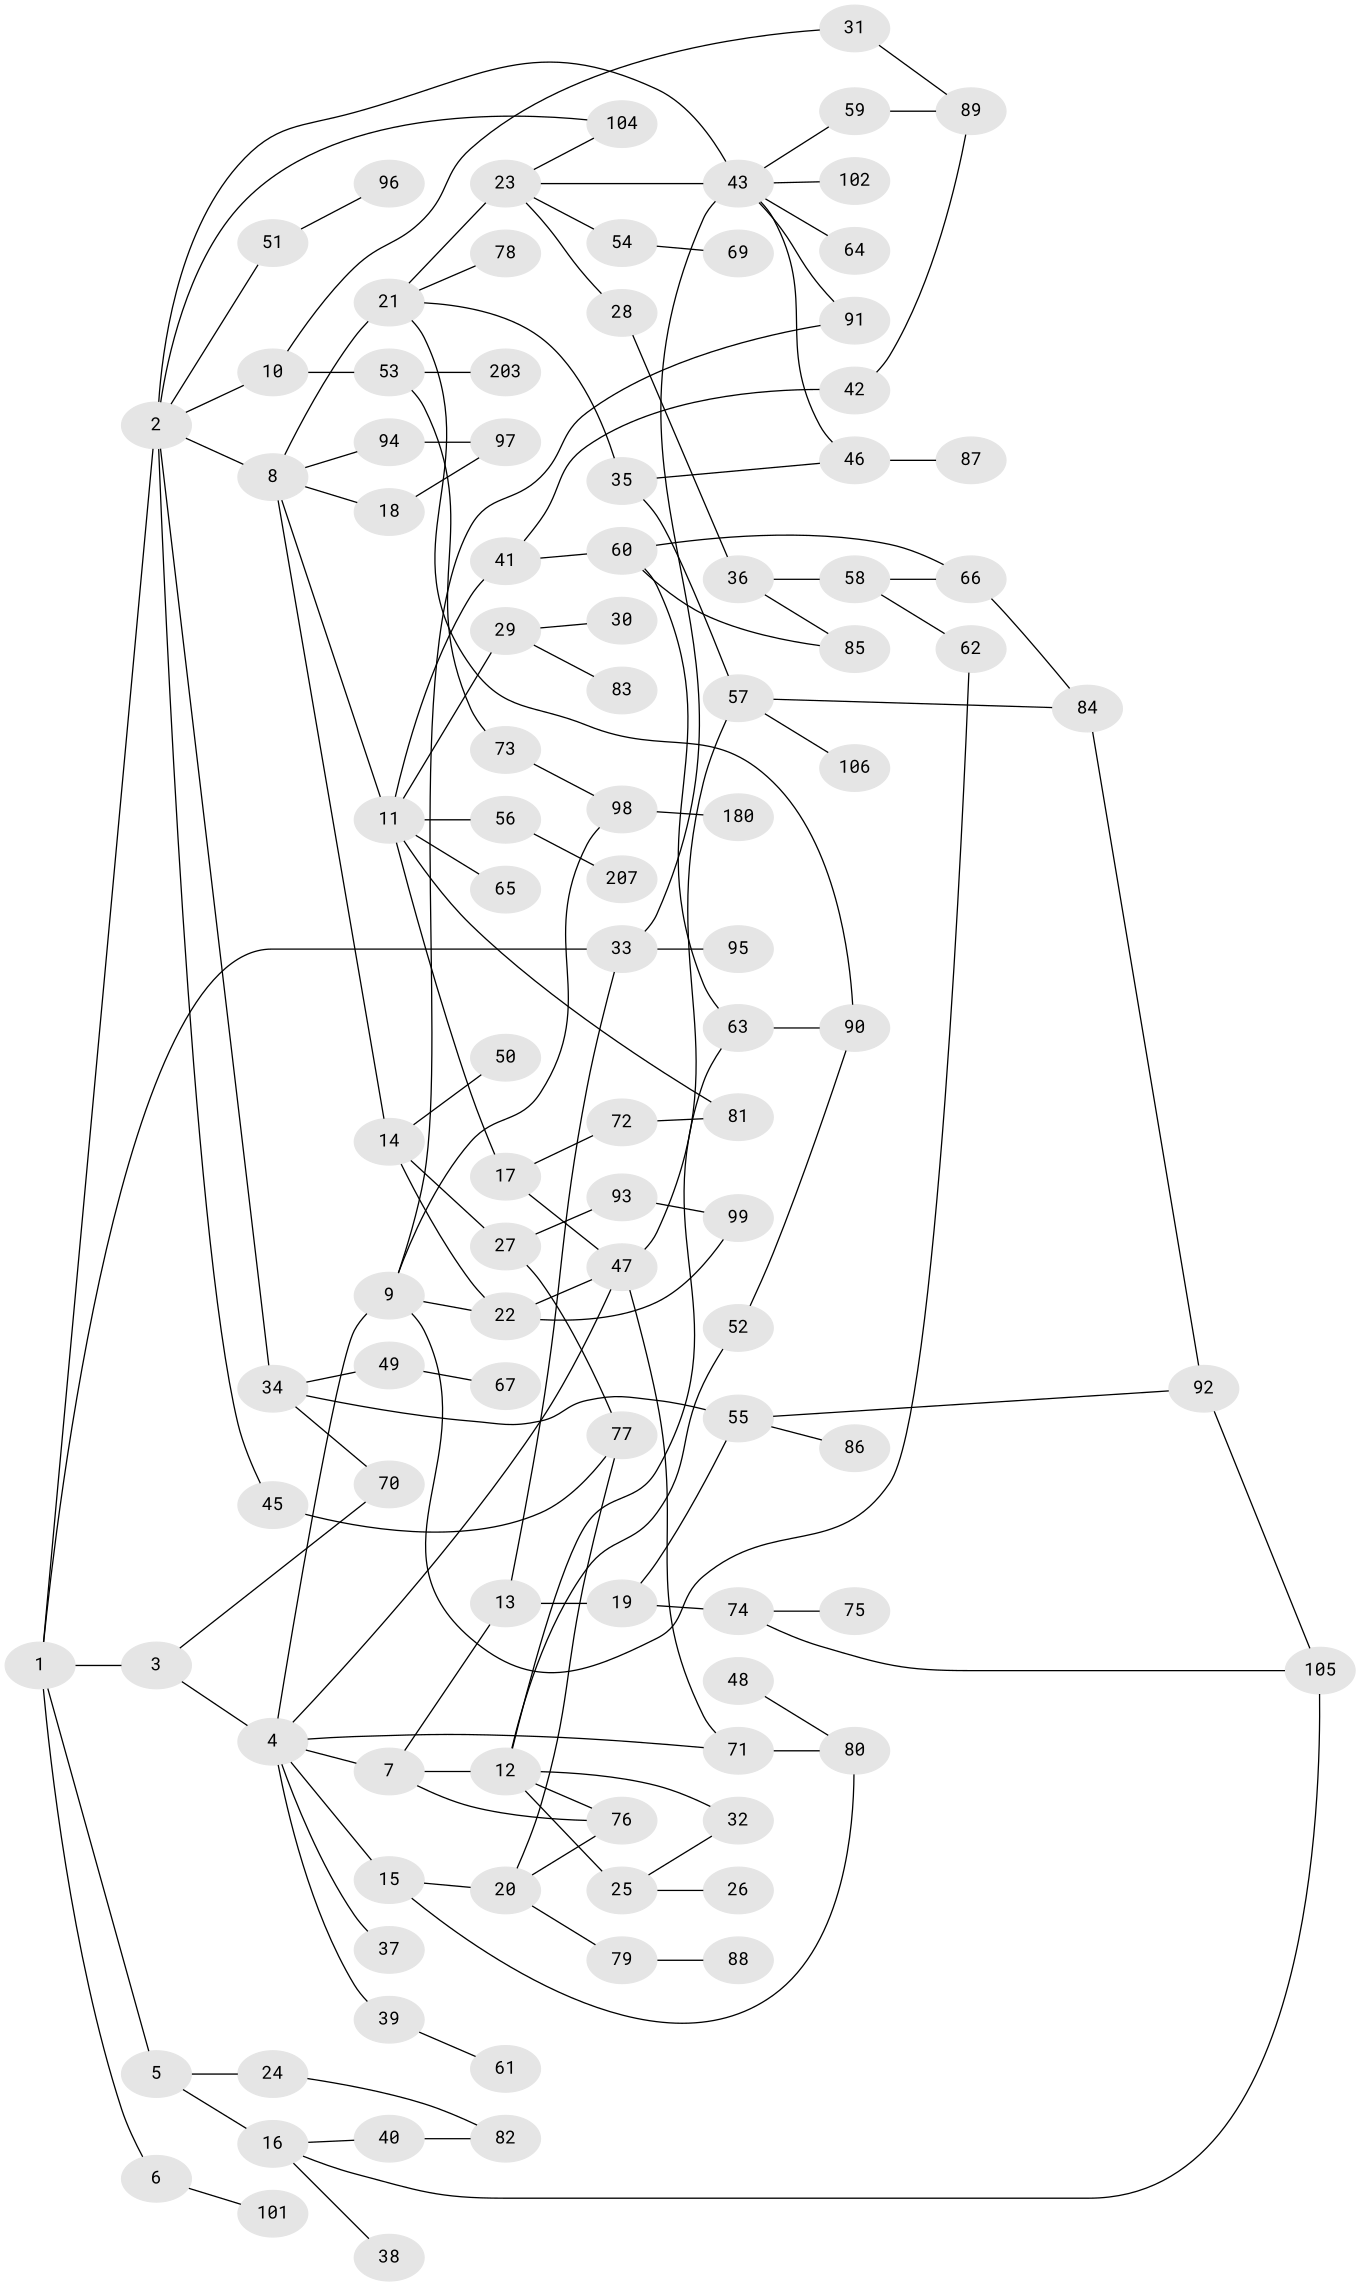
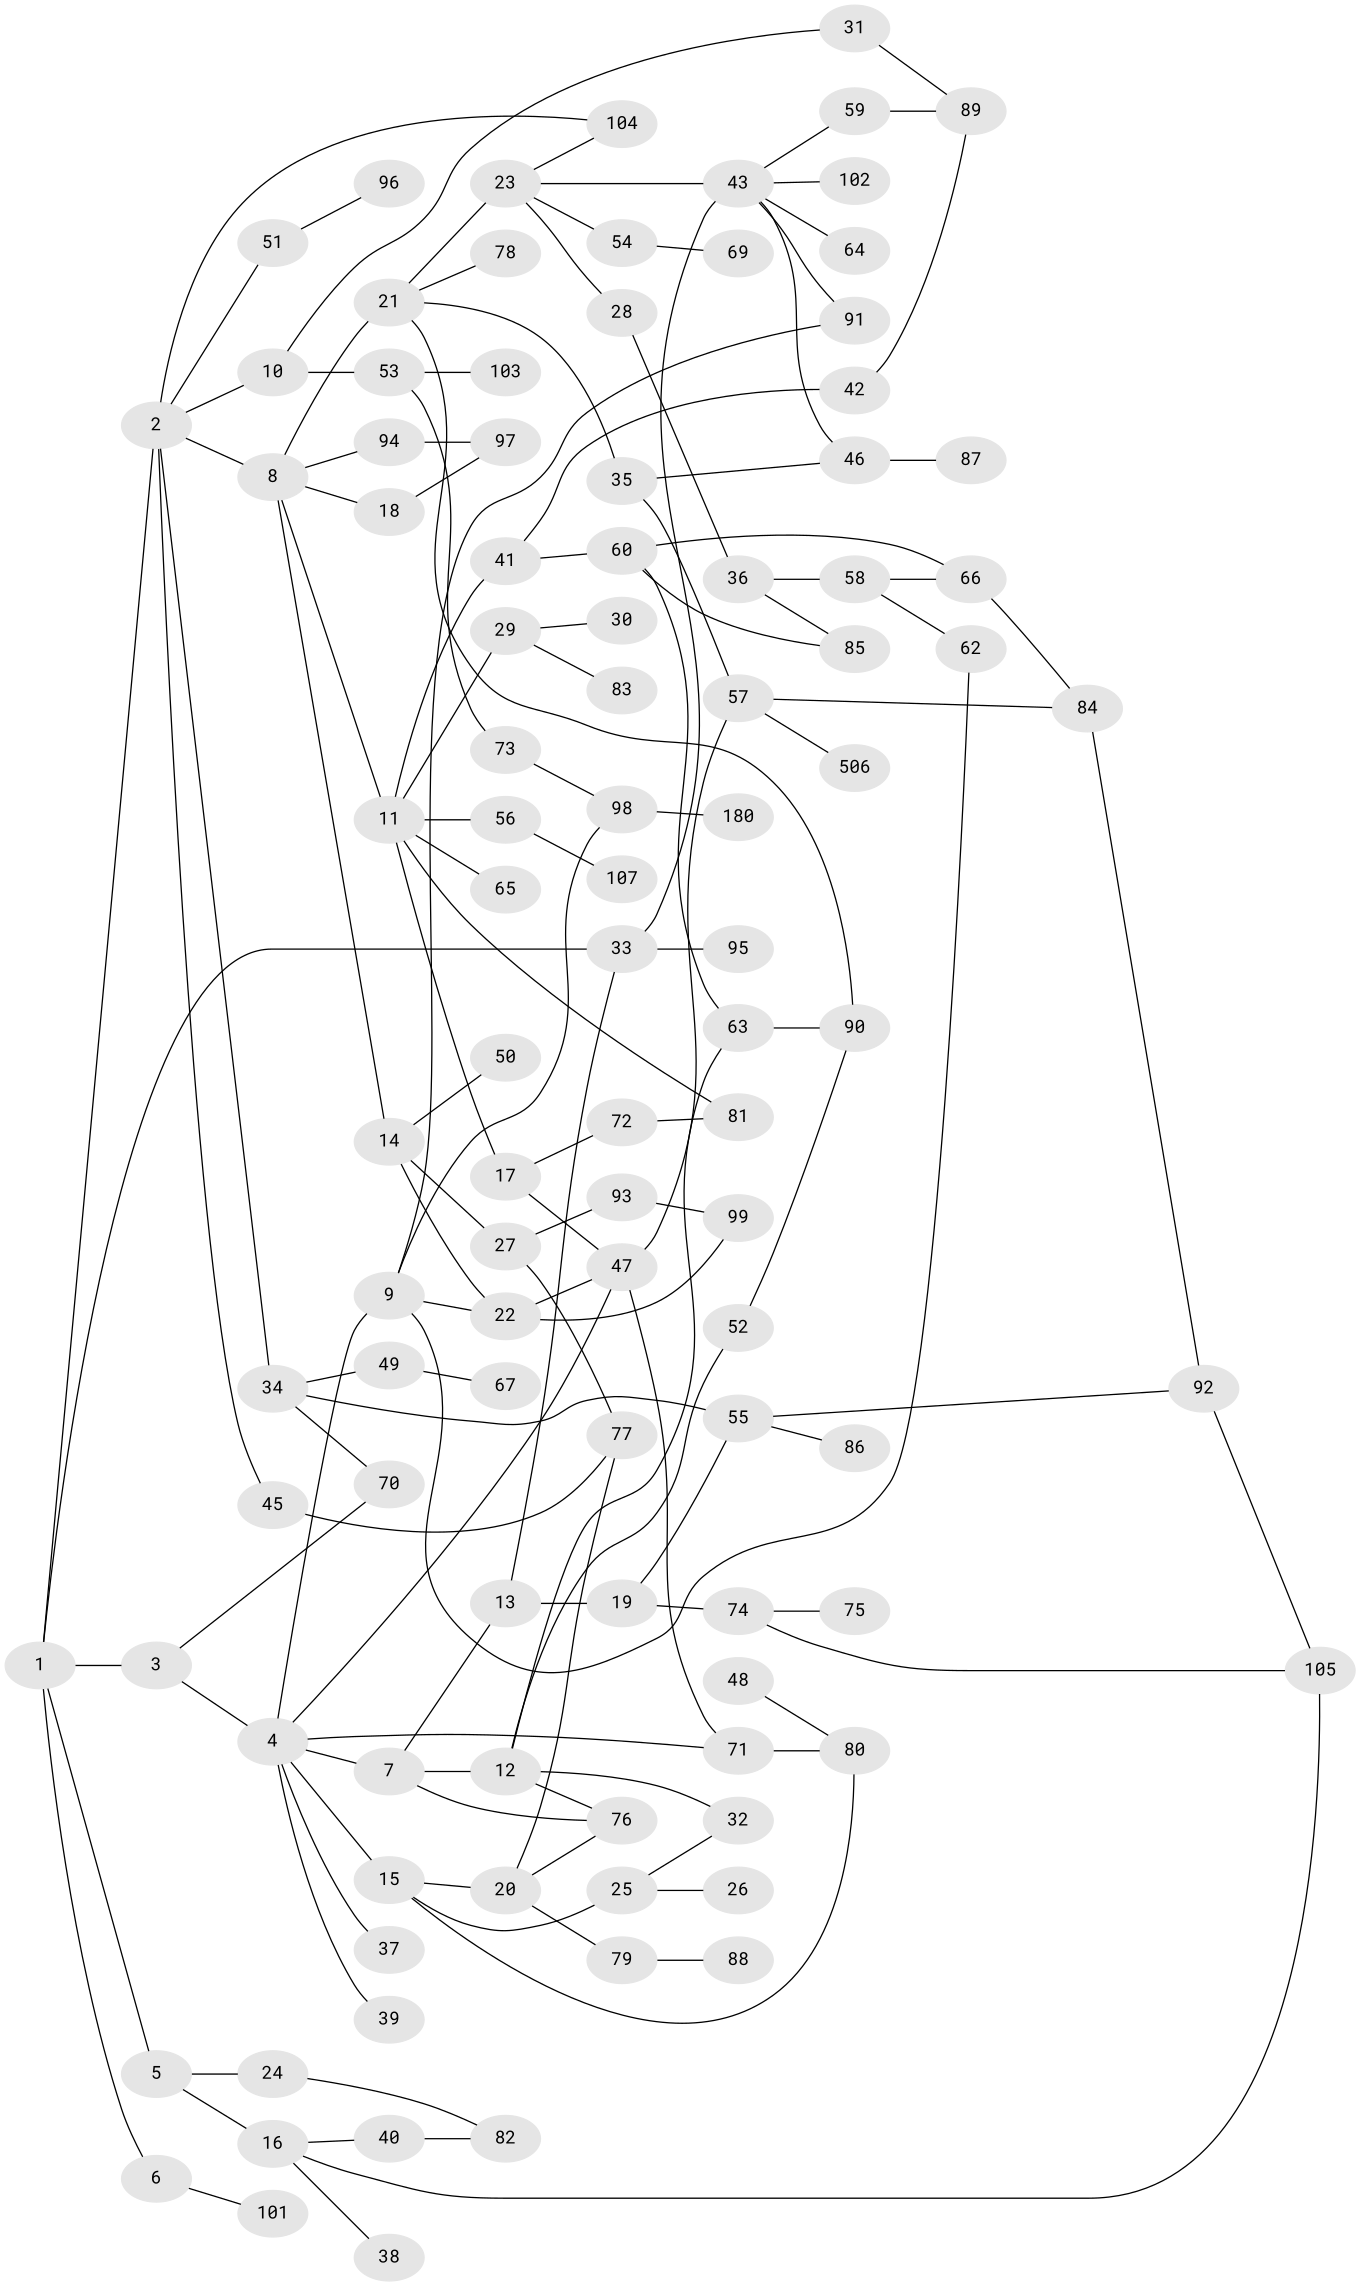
(369, 108) -> none
(506, 372) -> (506, 372)
(855, 768) -> (855, 768)
(622, 879) -> (622, 879)
(564, 1831) -> (502, 1931)
(506, 2069) -> none
